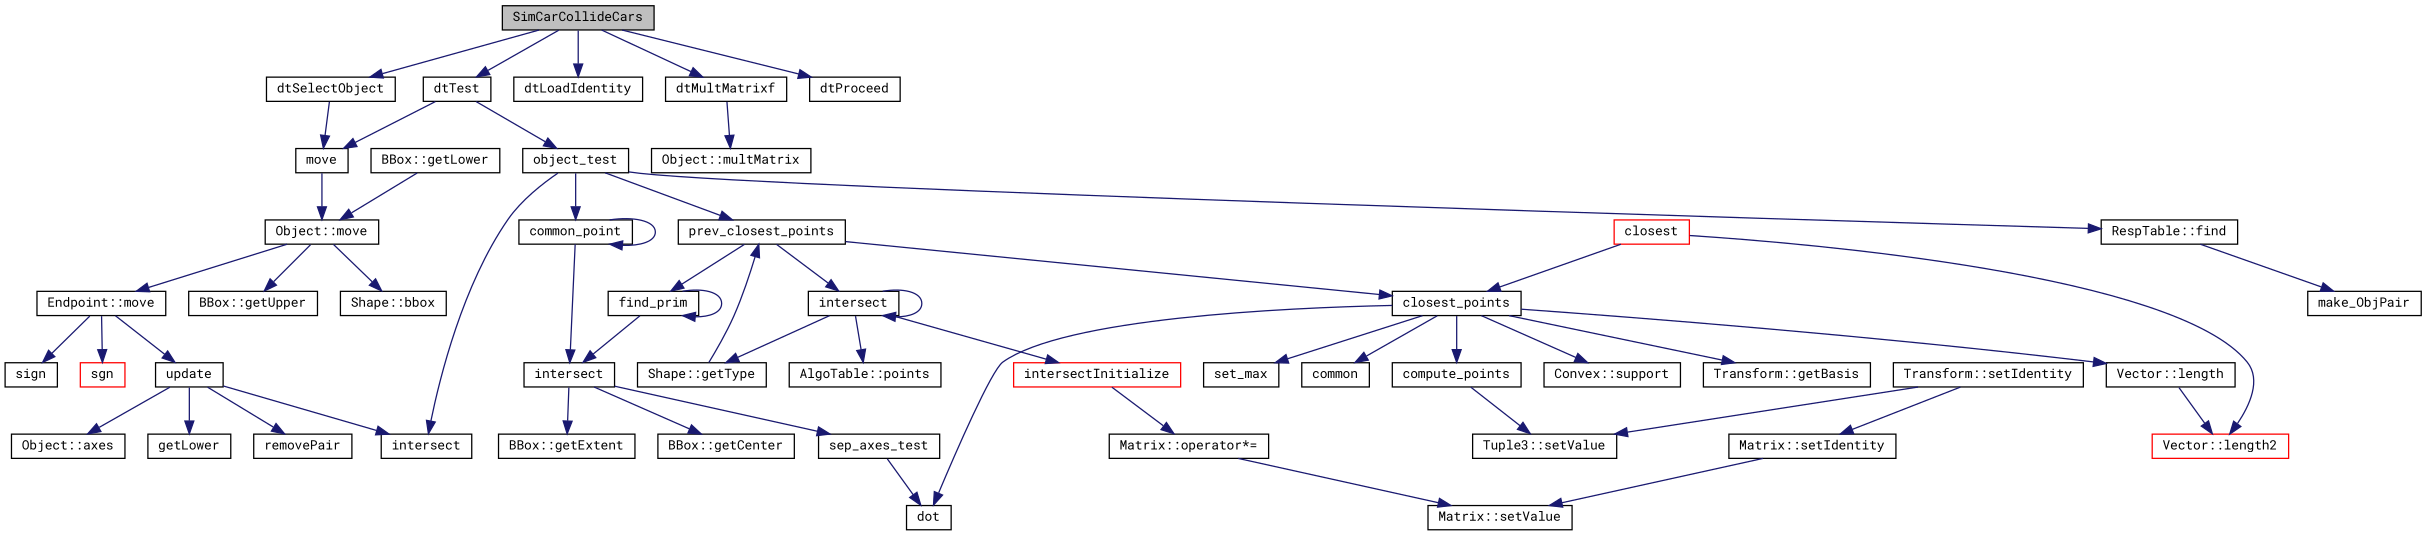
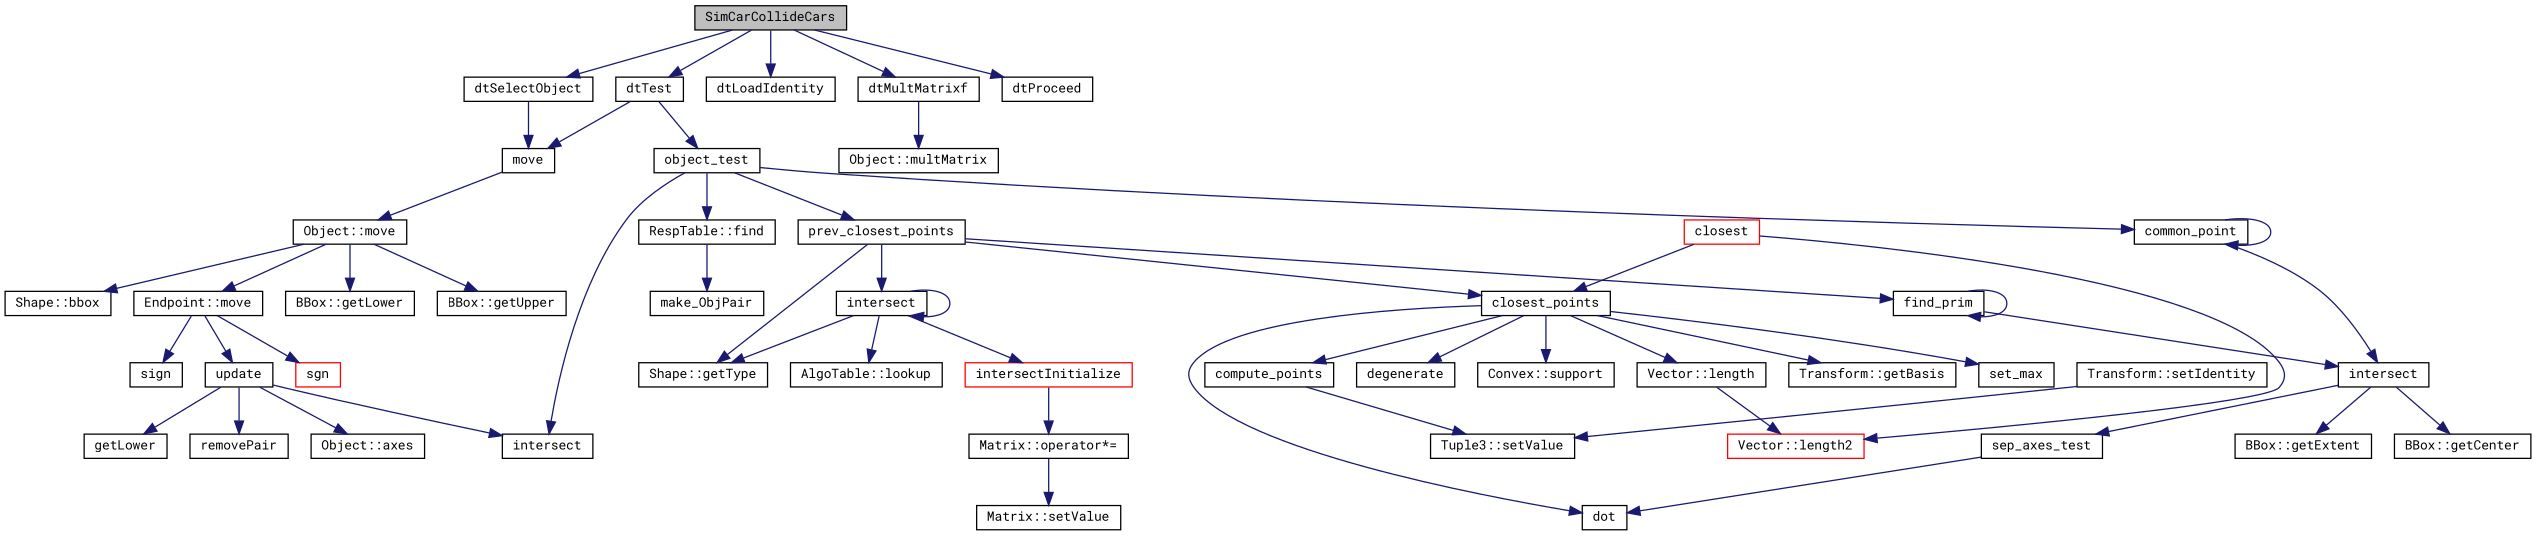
(384, 193) -> (350, 261)
(736, 311) -> (797, 299)
(865, 375) -> (866, 375)
(1336, 375) -> (1406, 375)
(1812, 446) -> none
